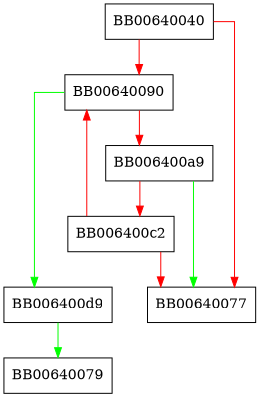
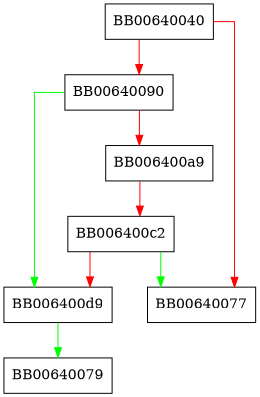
(87, 168) -> (90, 264)
(193, 229) -> none
(161, 264) -> (161, 264)
